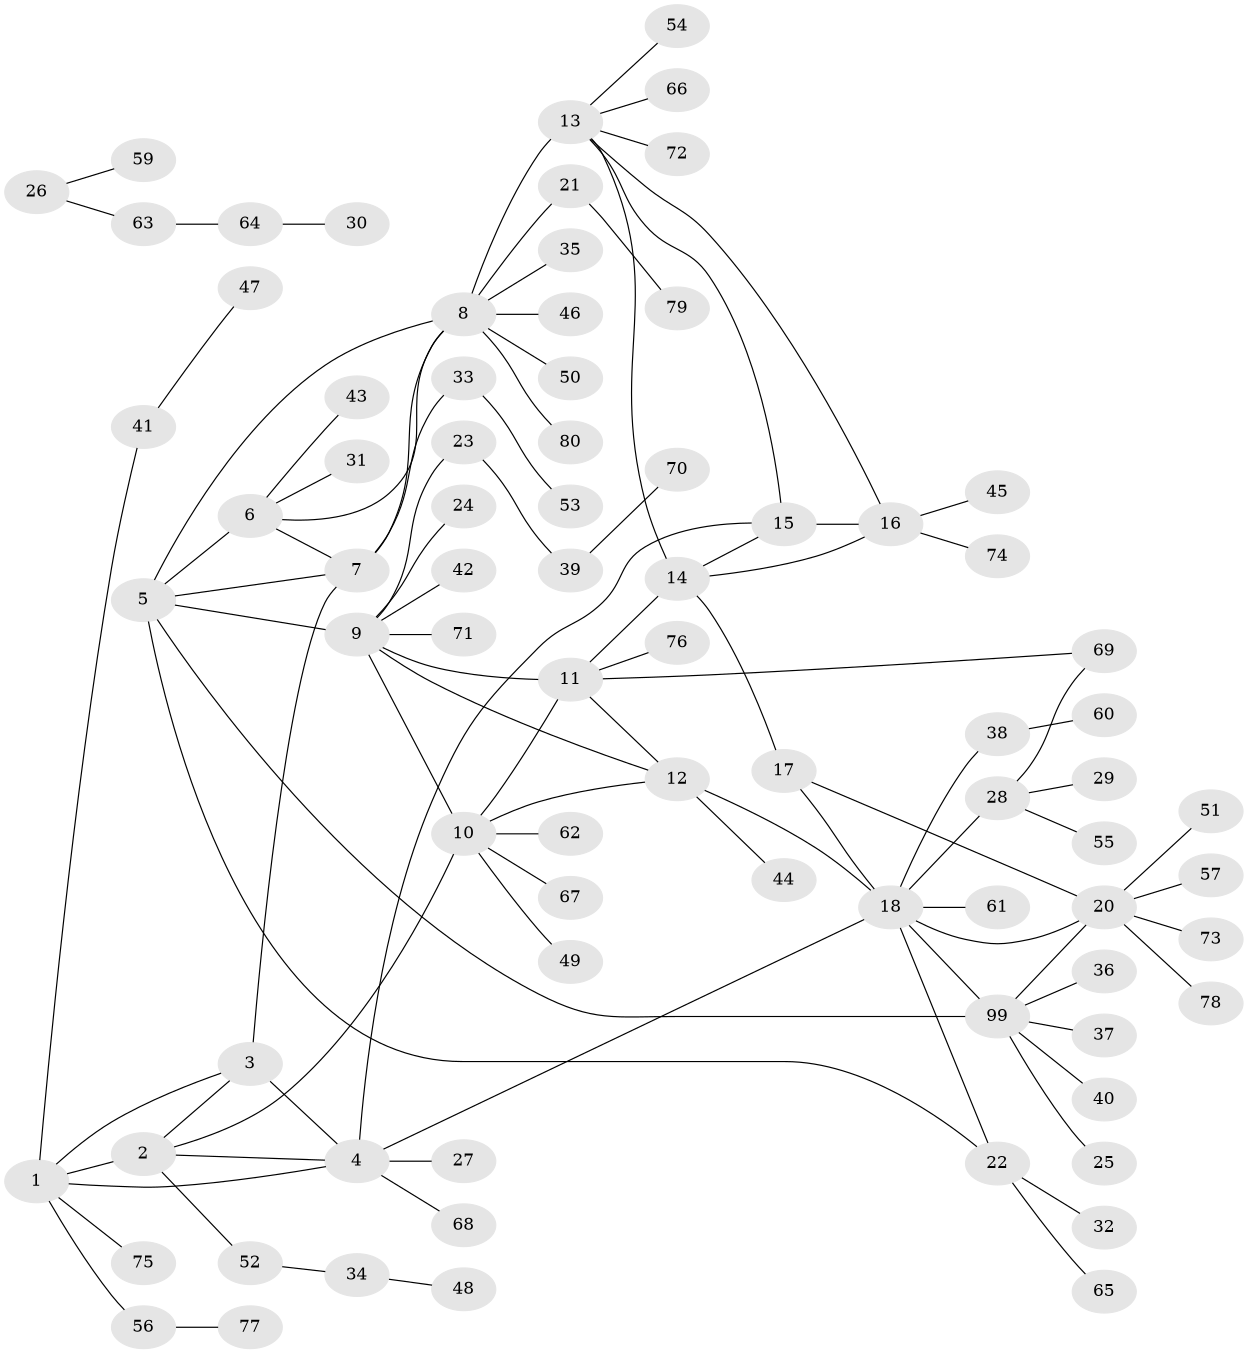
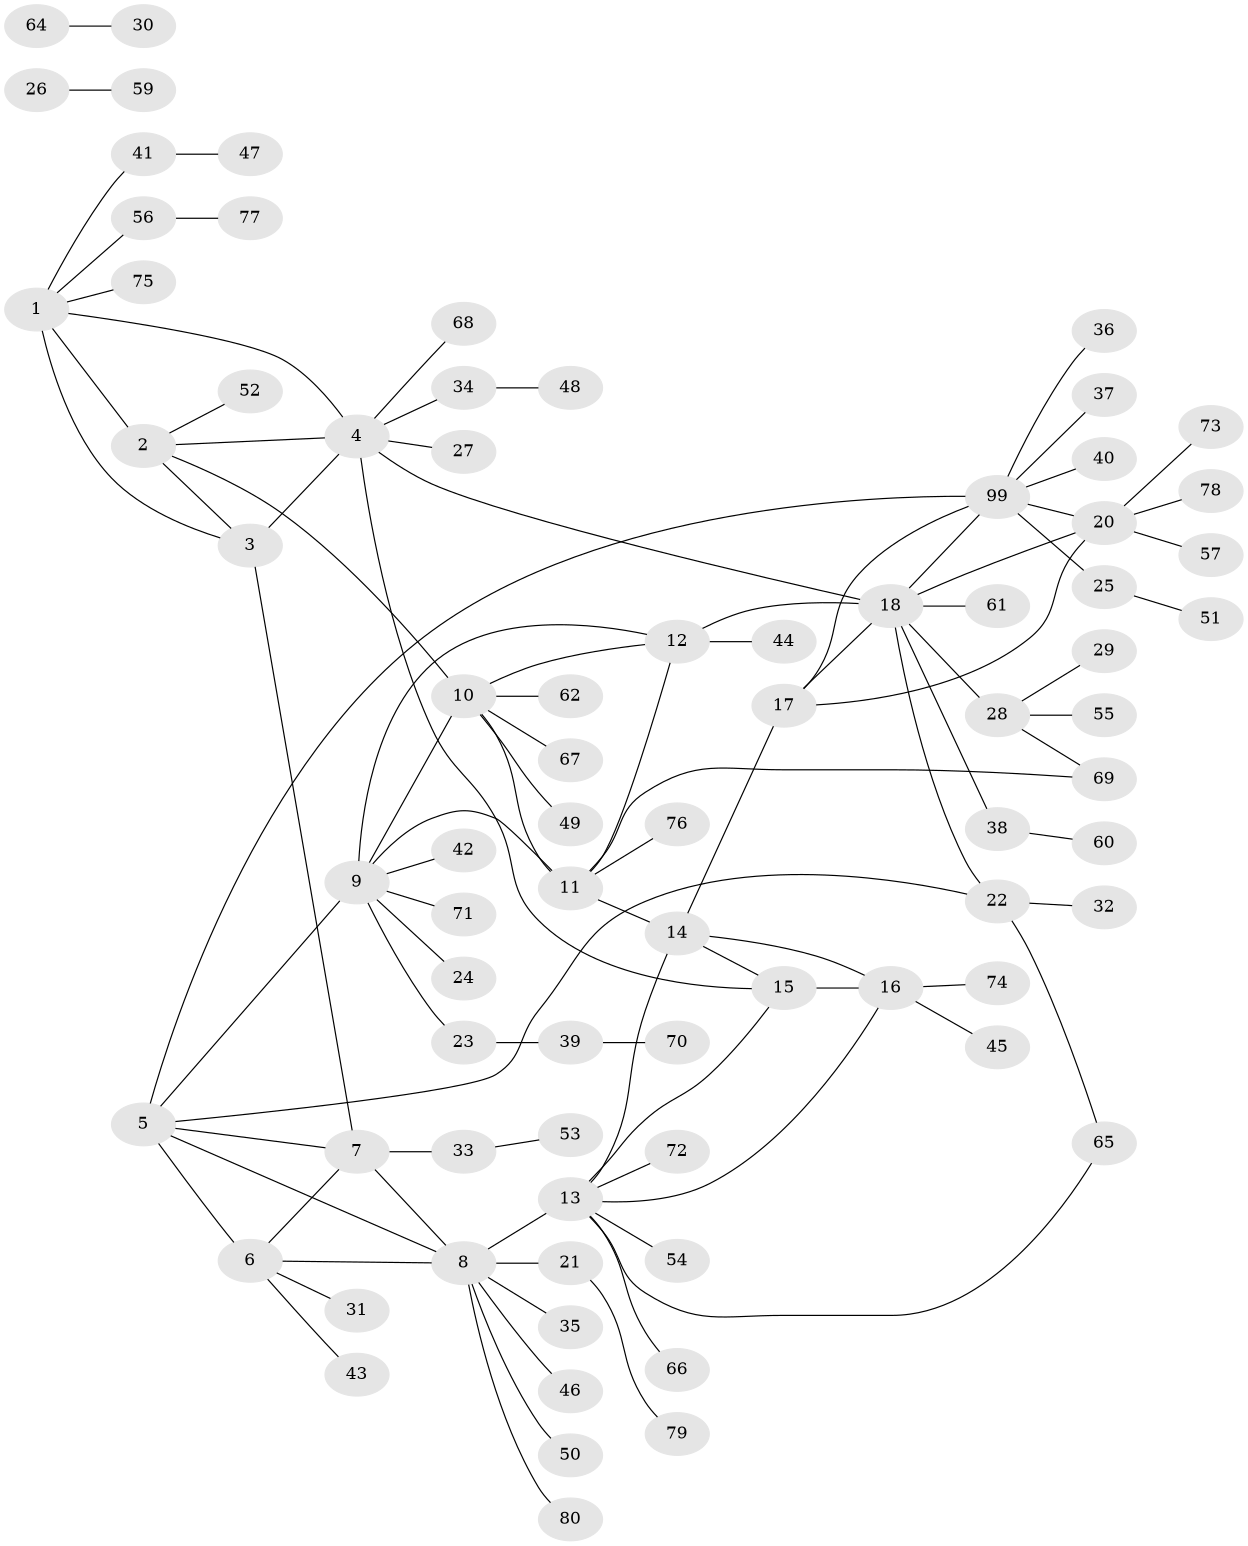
(144, 224) -> none
none -> (859, 574)
(1158, 859) -> (1158, 603)
(304, 1269) -> (411, 412)
none -> (849, 1315)
